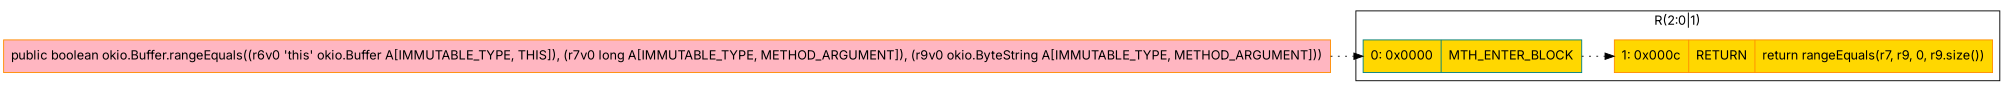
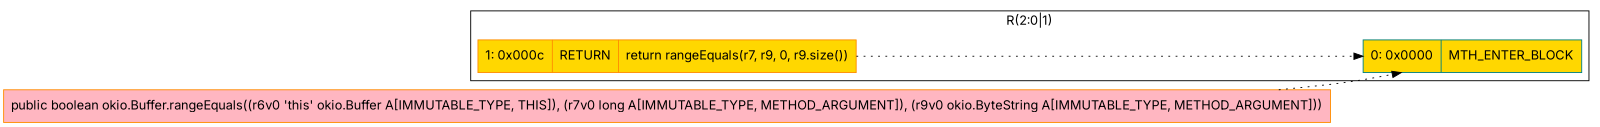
(1593, 56) -> (1105, 56)
